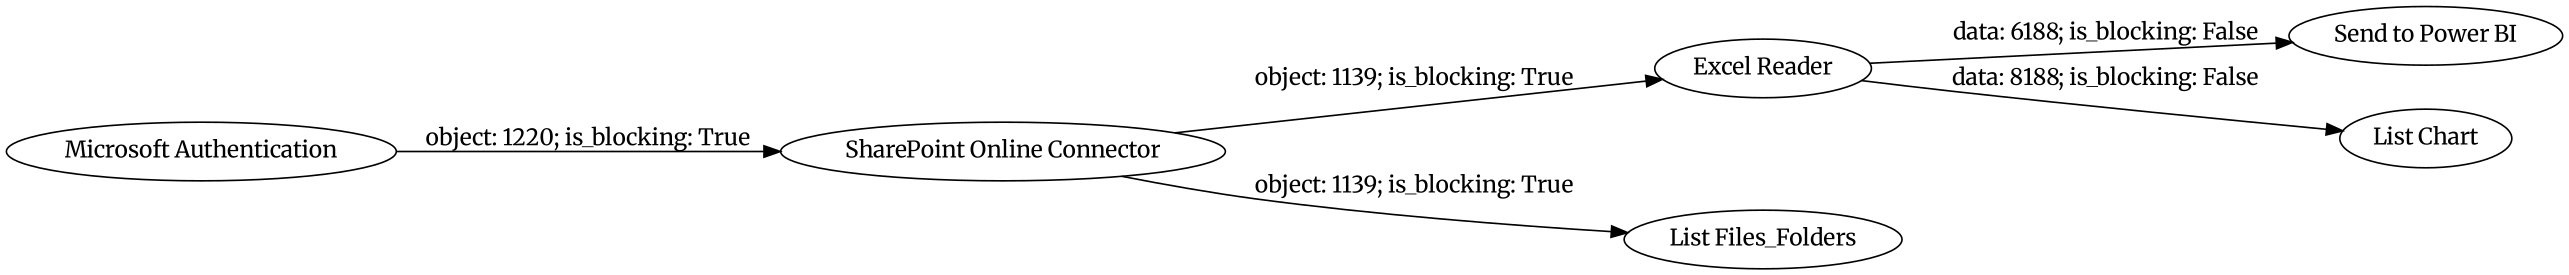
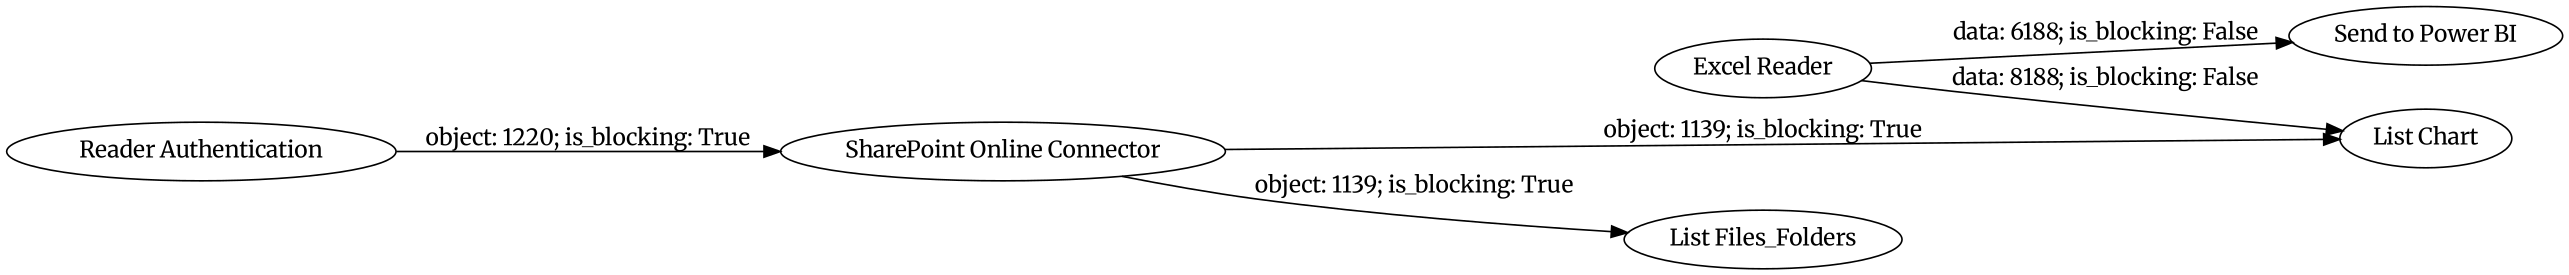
(1410, 107) -> (1774, 144)
(201, 152) -> (201, 152)
